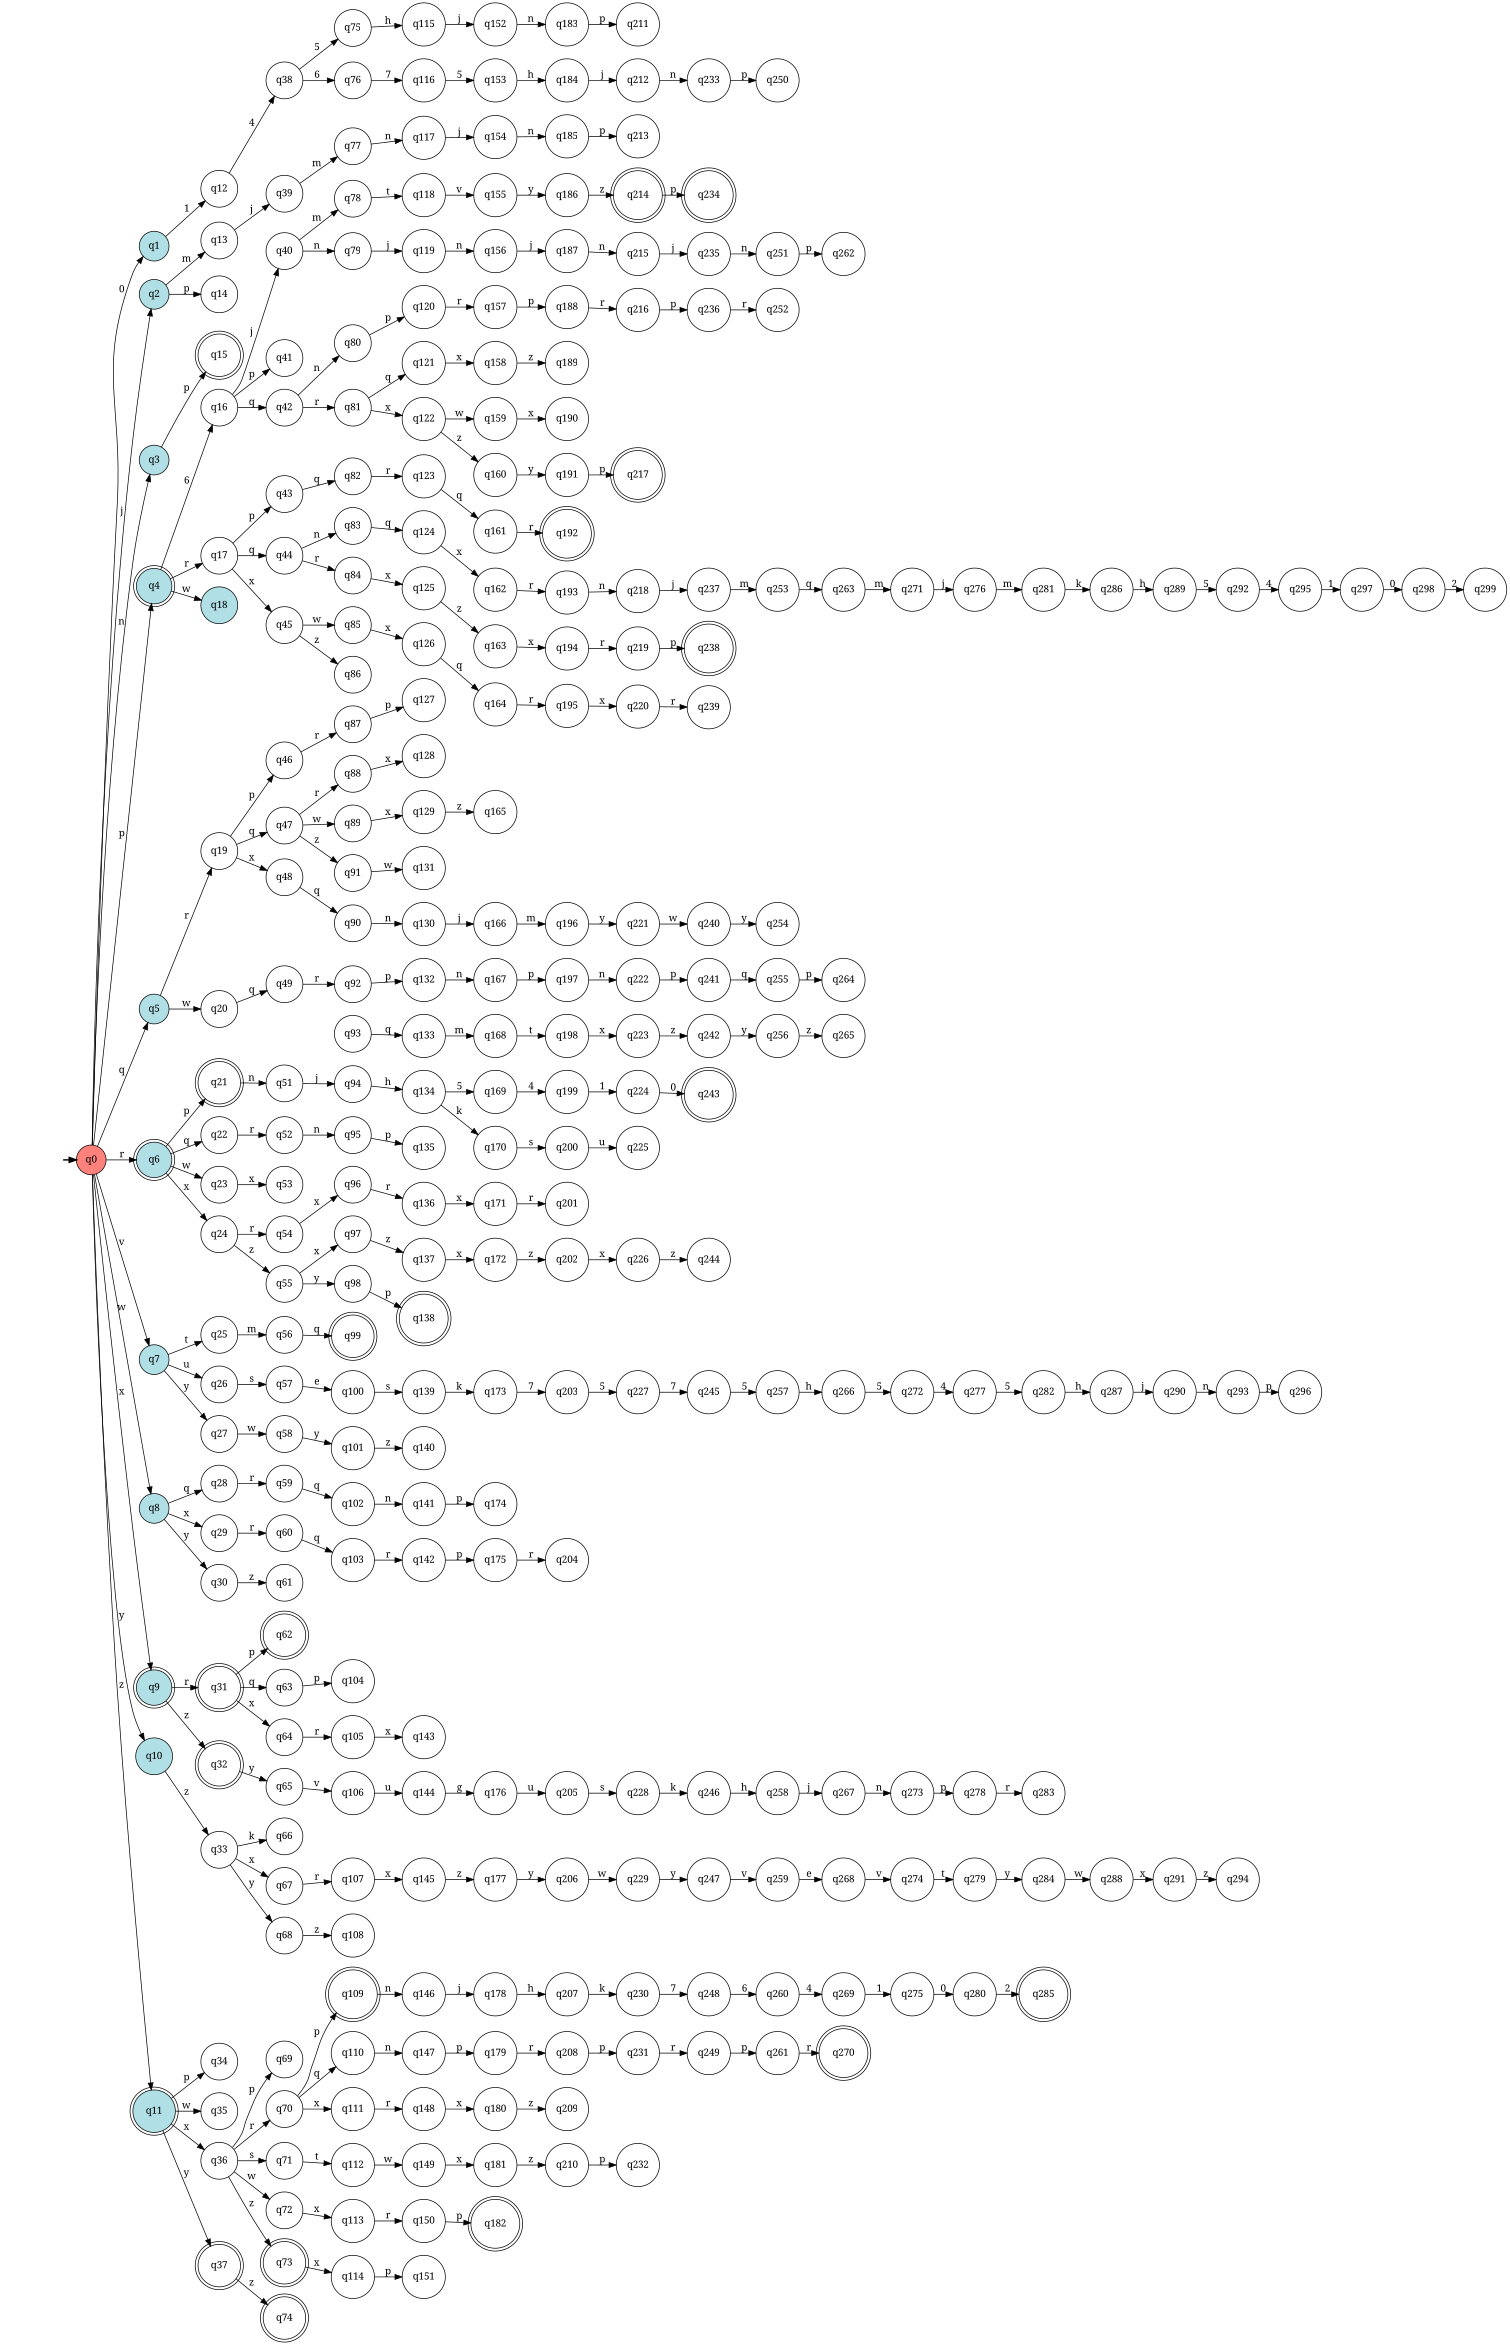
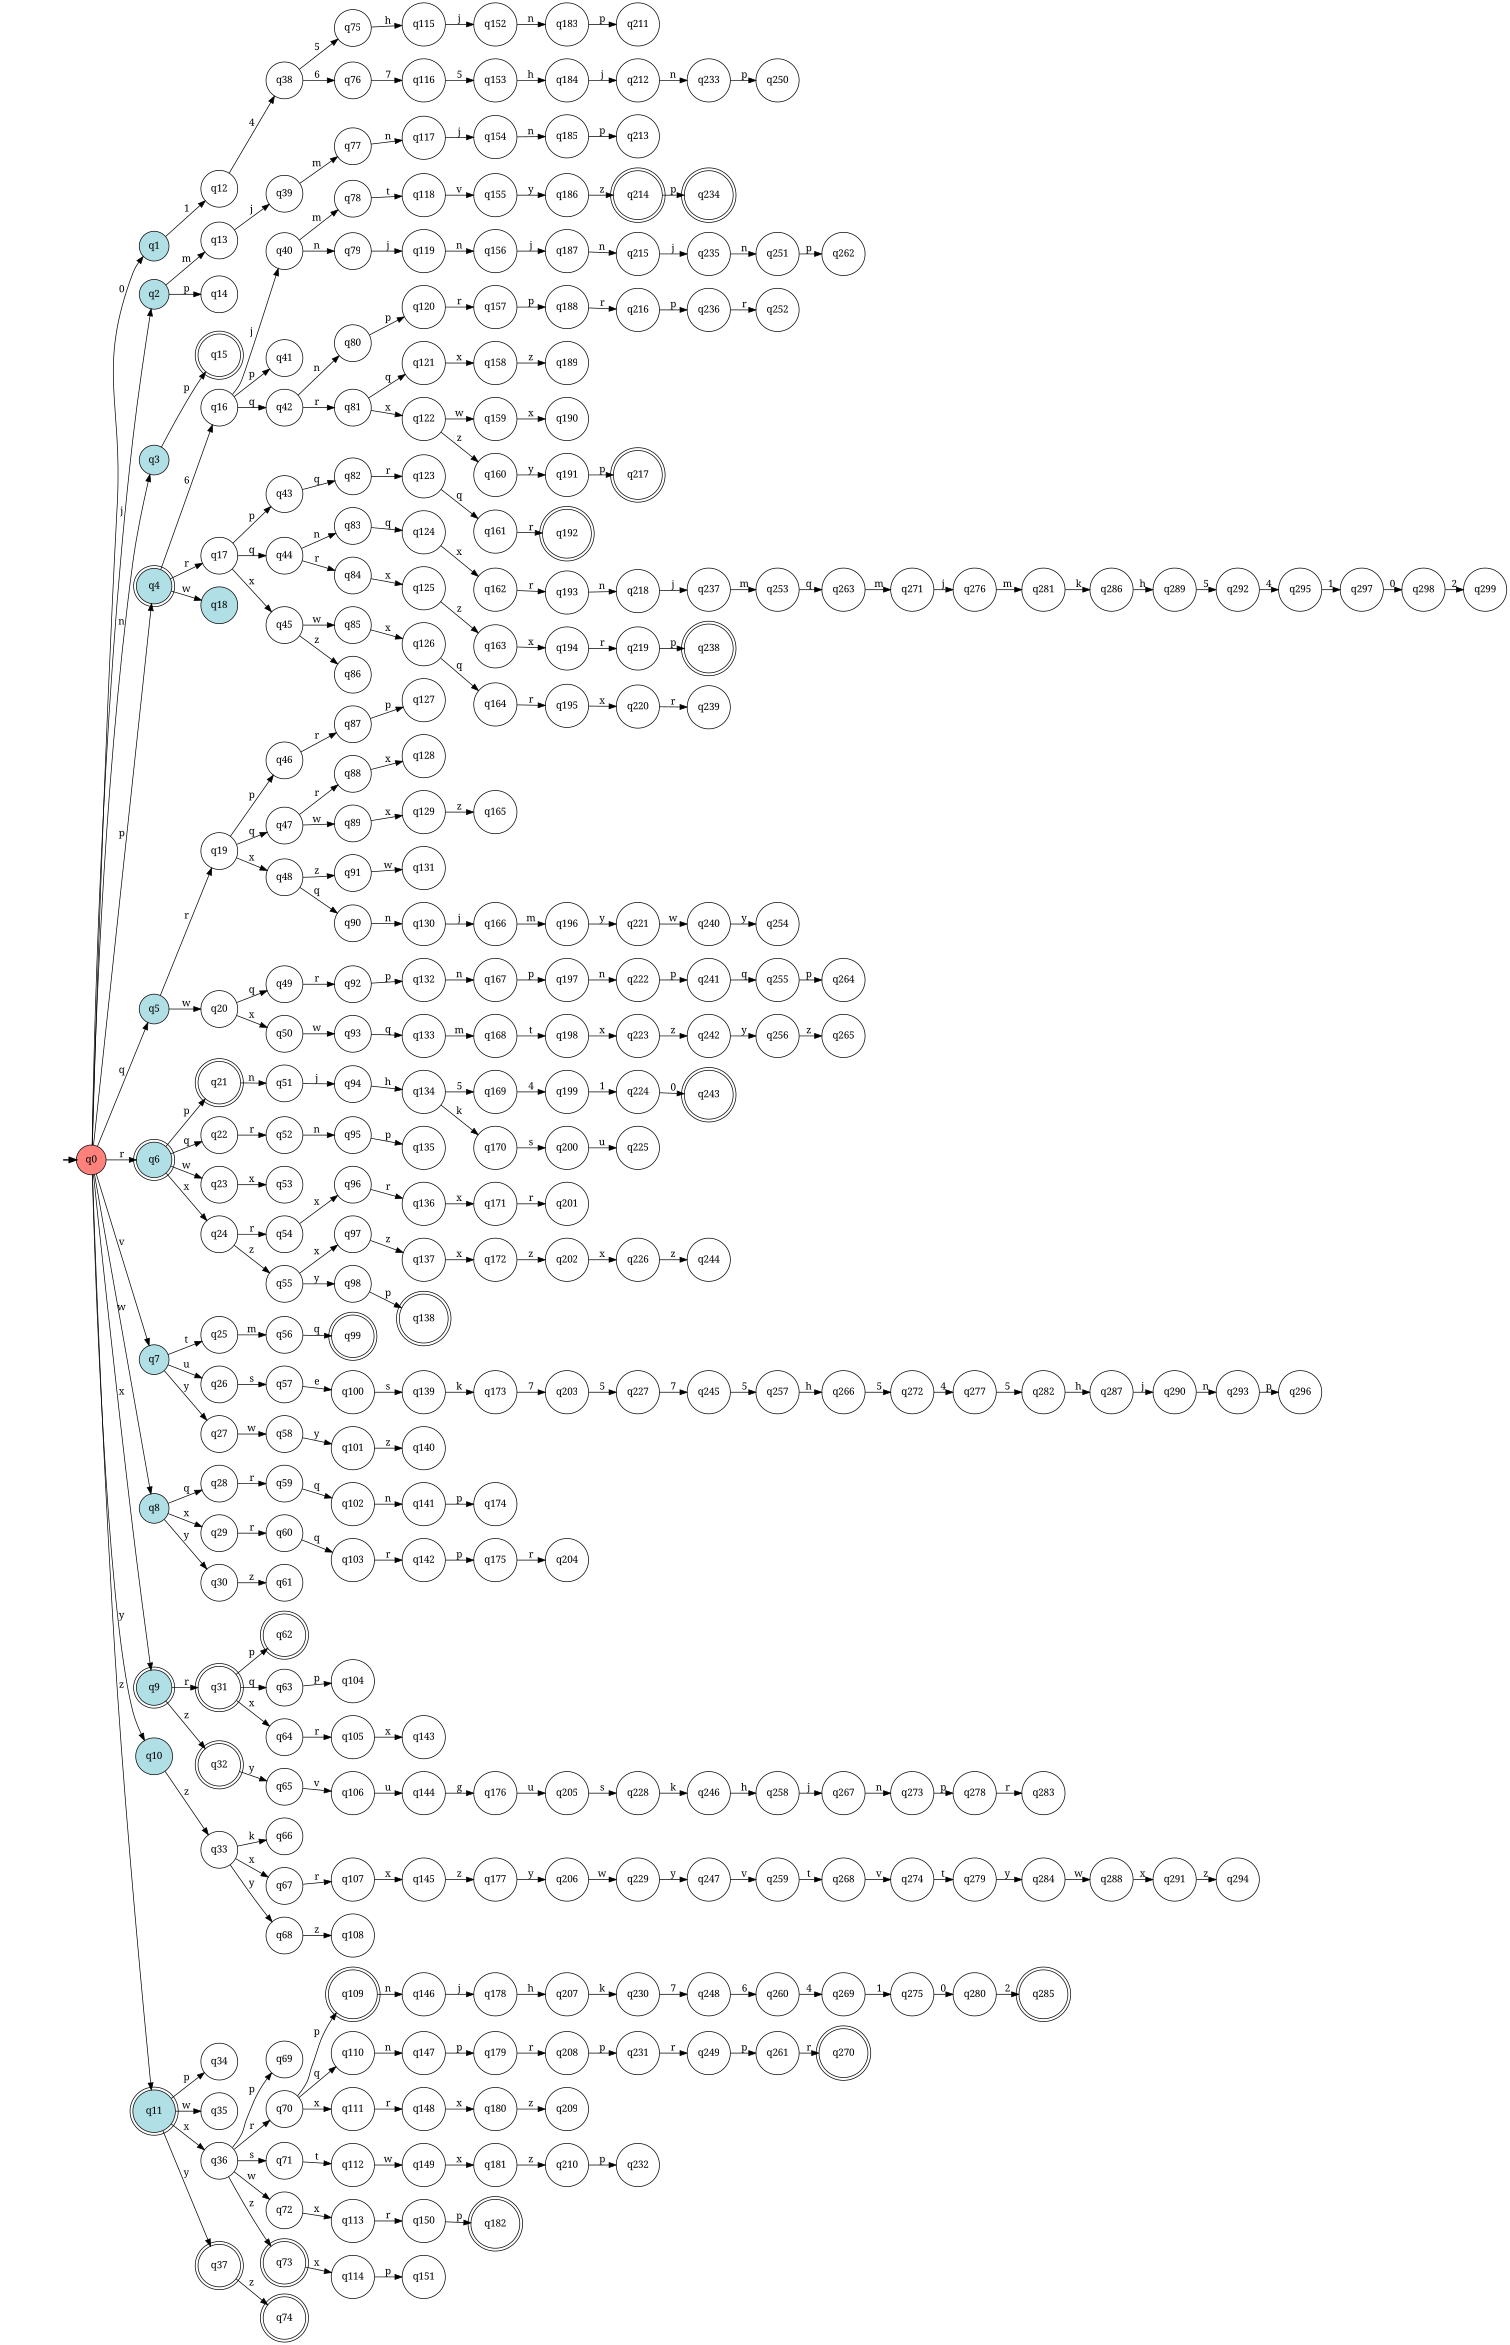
(316, 847) -> (315, 877)
none -> (284, 1034)
(809, 1874) -> (809, 1874)
